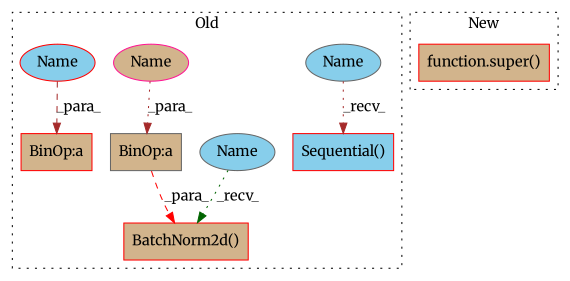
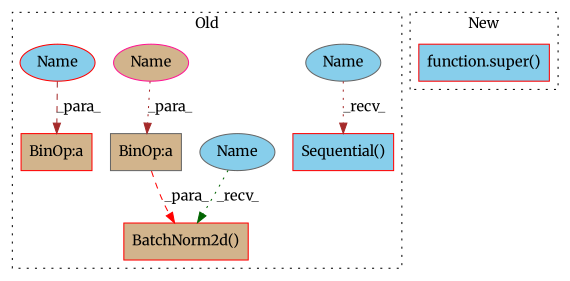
(484, 63) -> (484, 63)
